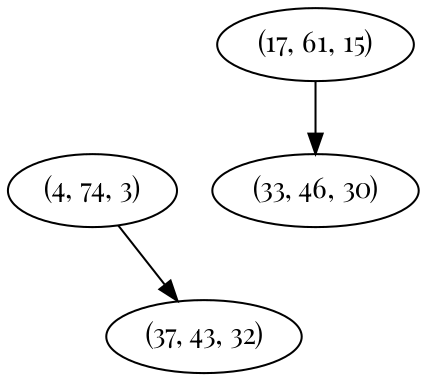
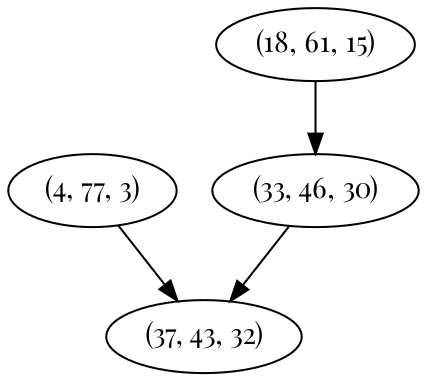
(316, 45) -> (316, 45)
(92, 191) -> (92, 191)
none -> (266, 256)
